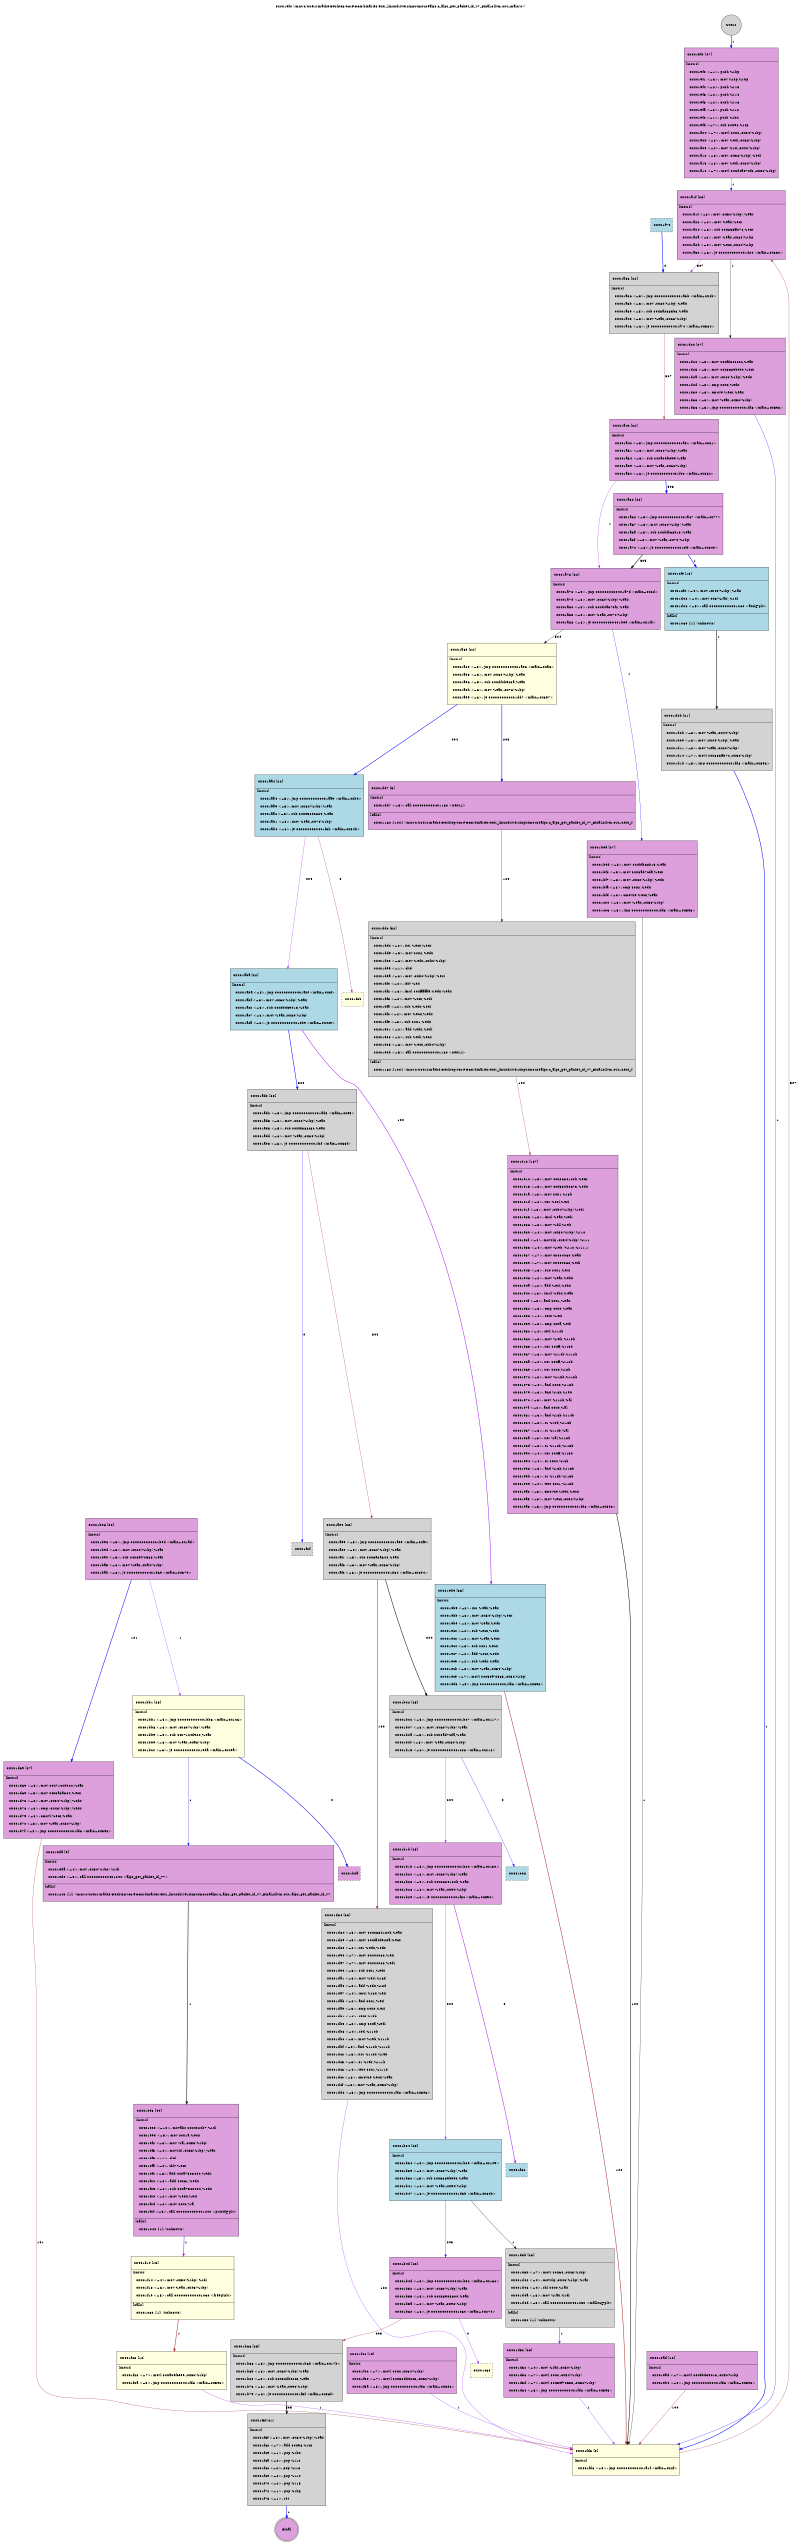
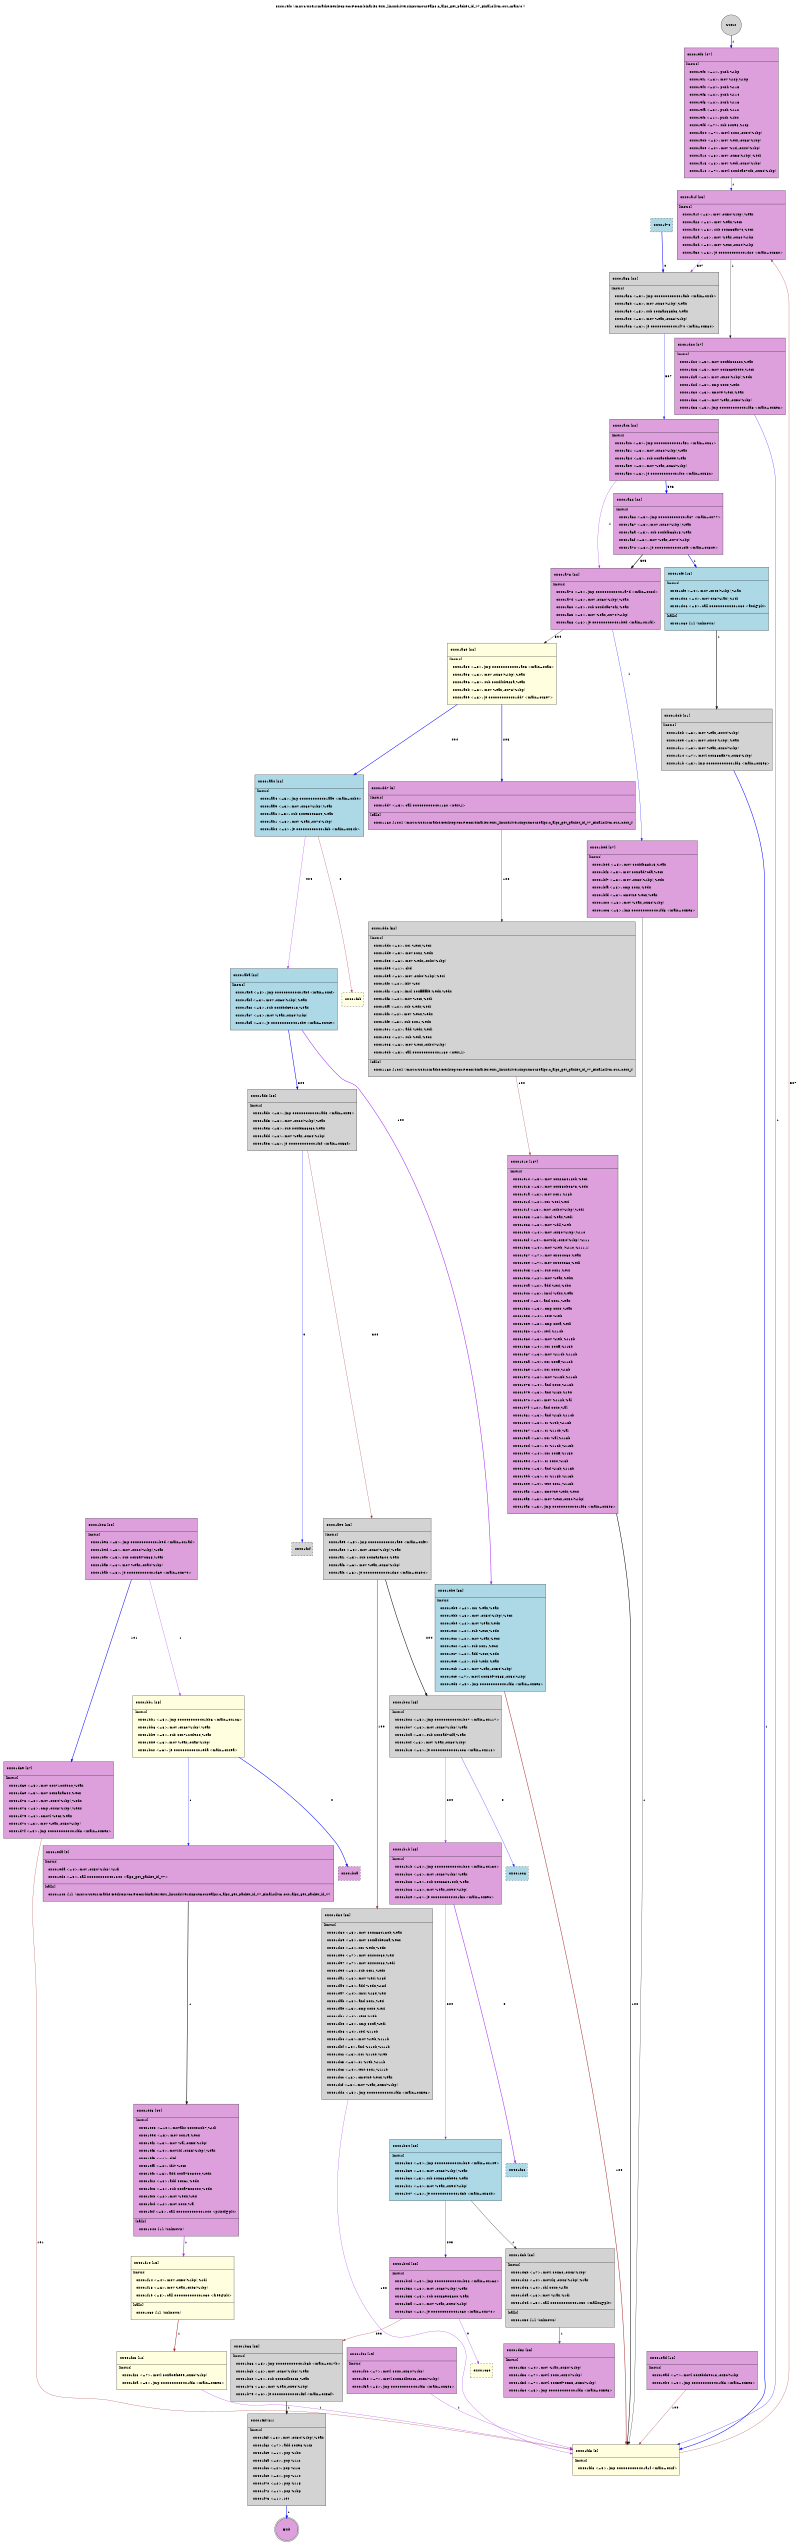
(664, 375) -> (664, 375)
(288, 2408) -> (288, 2408)
(596, 2420) -> none
(287, 2530) -> (287, 2530)
